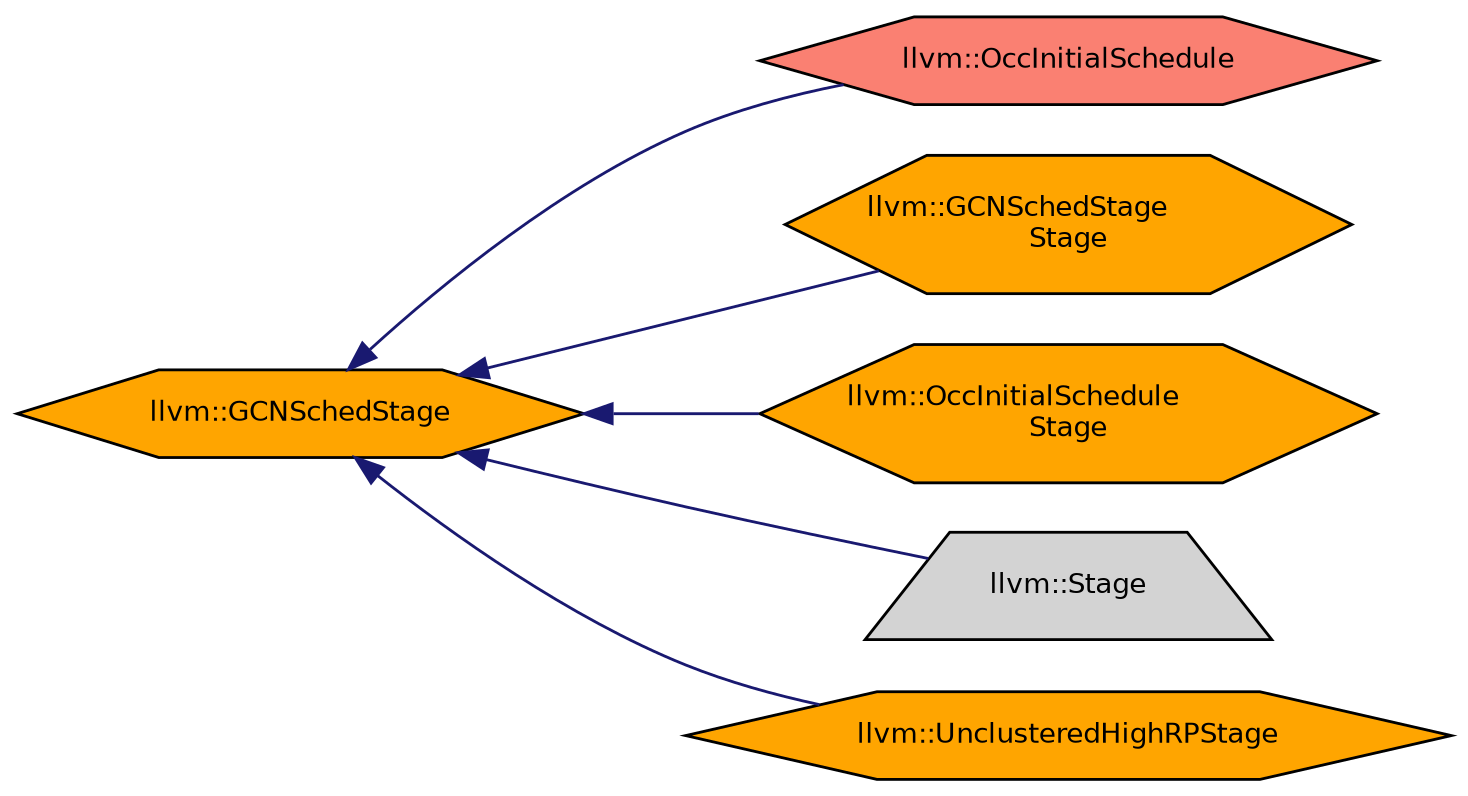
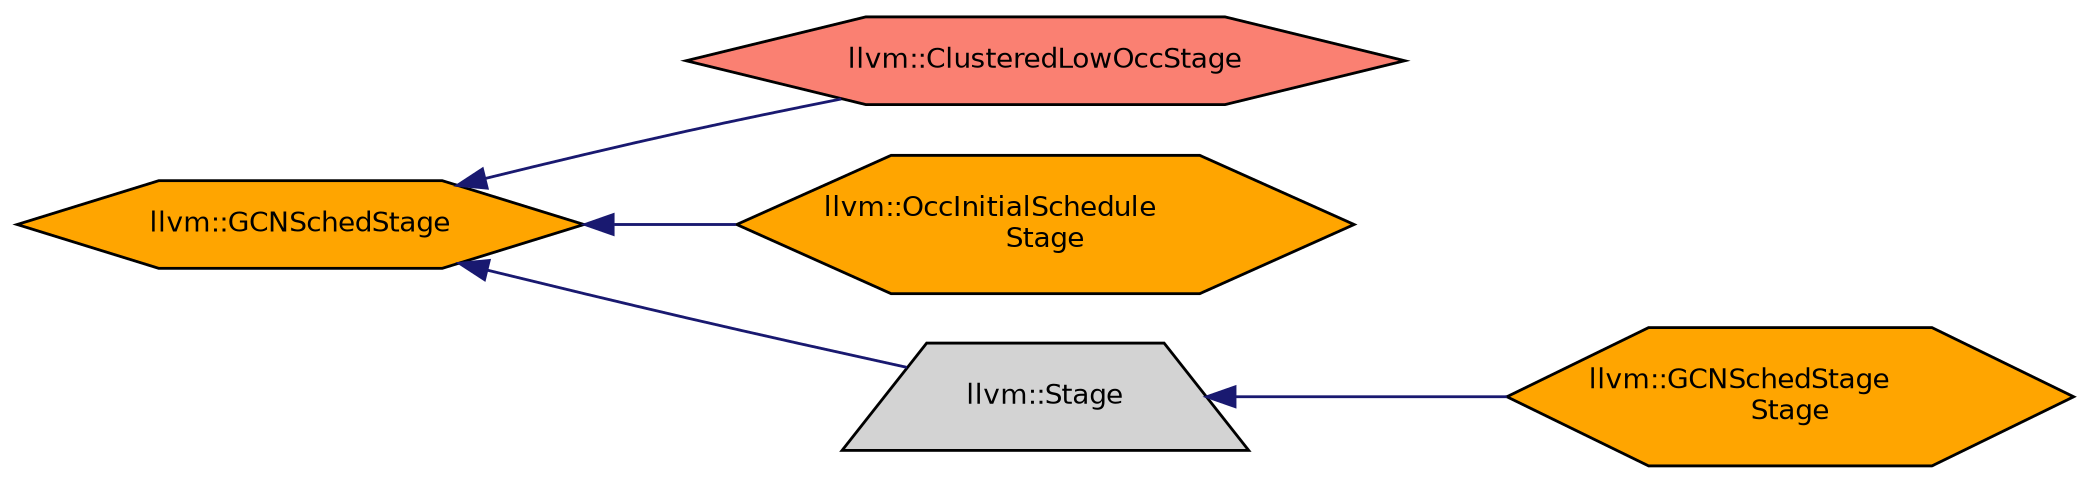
(1068, 61) -> (1045, 61)
(683, 319) -> (1371, 397)
(1068, 736) -> none
